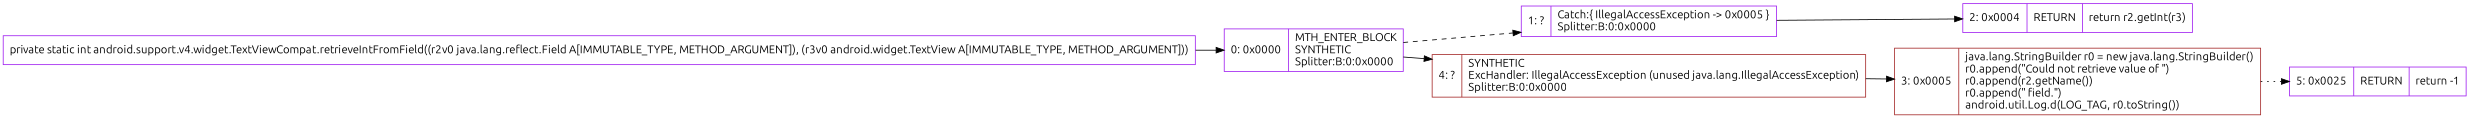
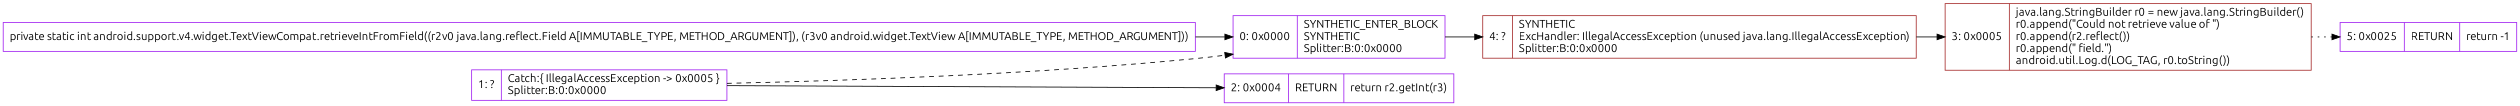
(1346, 38) -> (1371, 24)
(1458, 38) -> (976, 74)
(2029, 81) -> (2073, 37)
